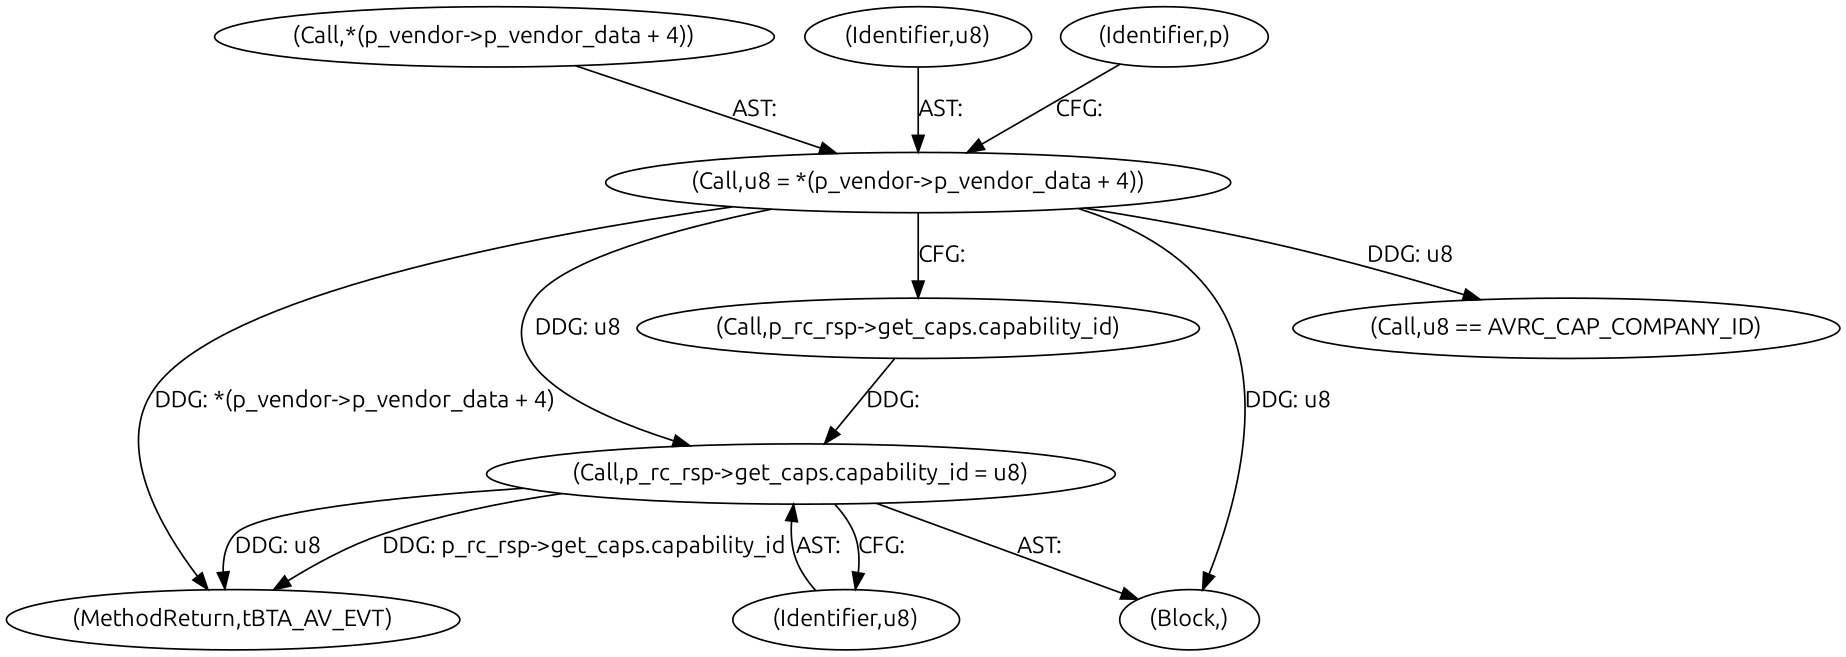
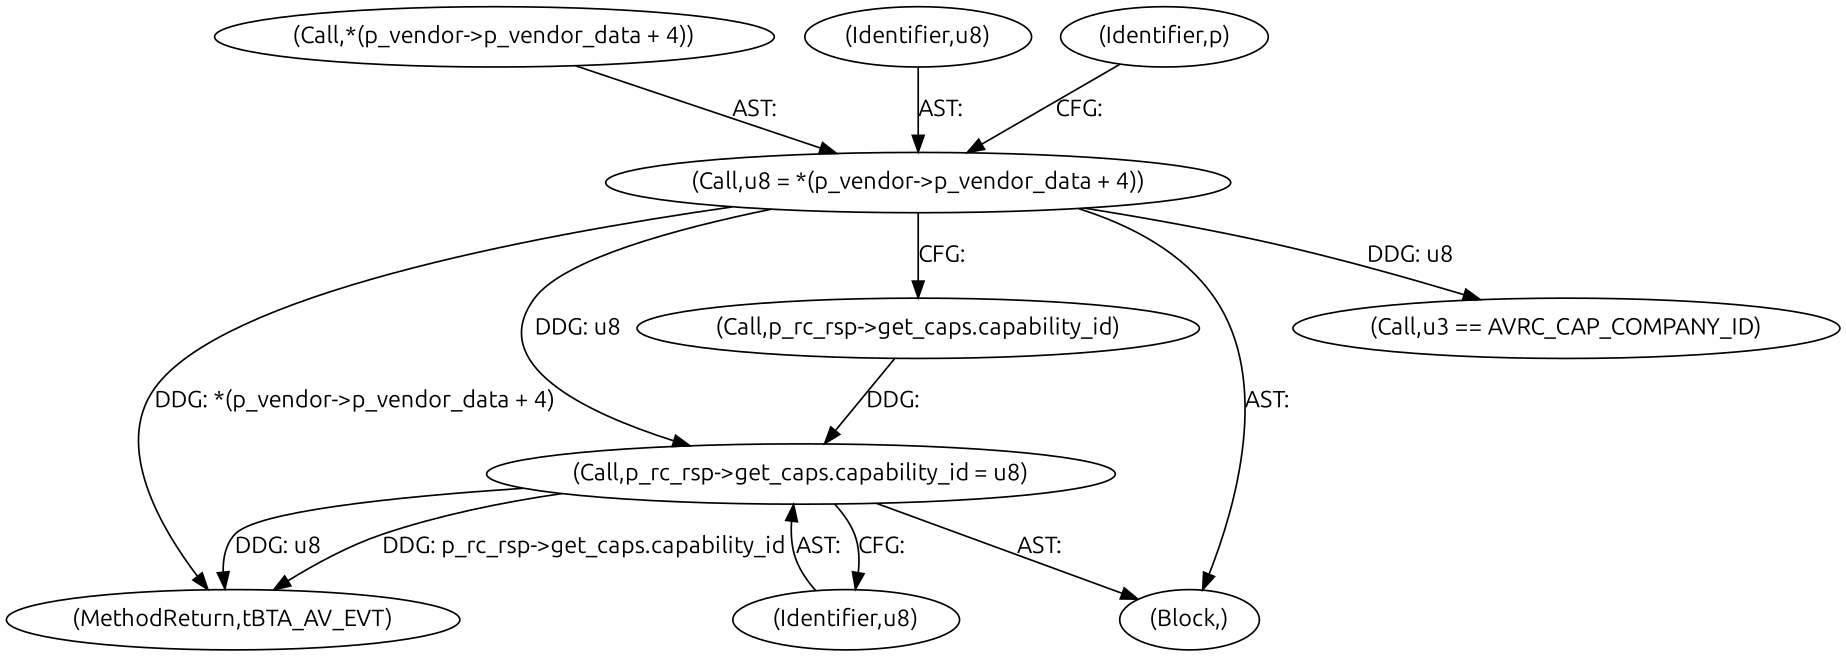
(1566, 328) -> (1566, 328)
(1288, 401) -> (1271, 401)
